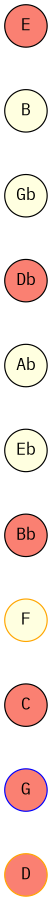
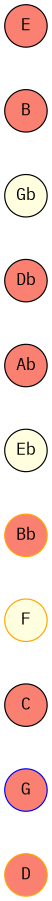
(26, 111) -> (26, 111)
(26, 366) -> (26, 366)
(26, 535) -> (26, 535)
